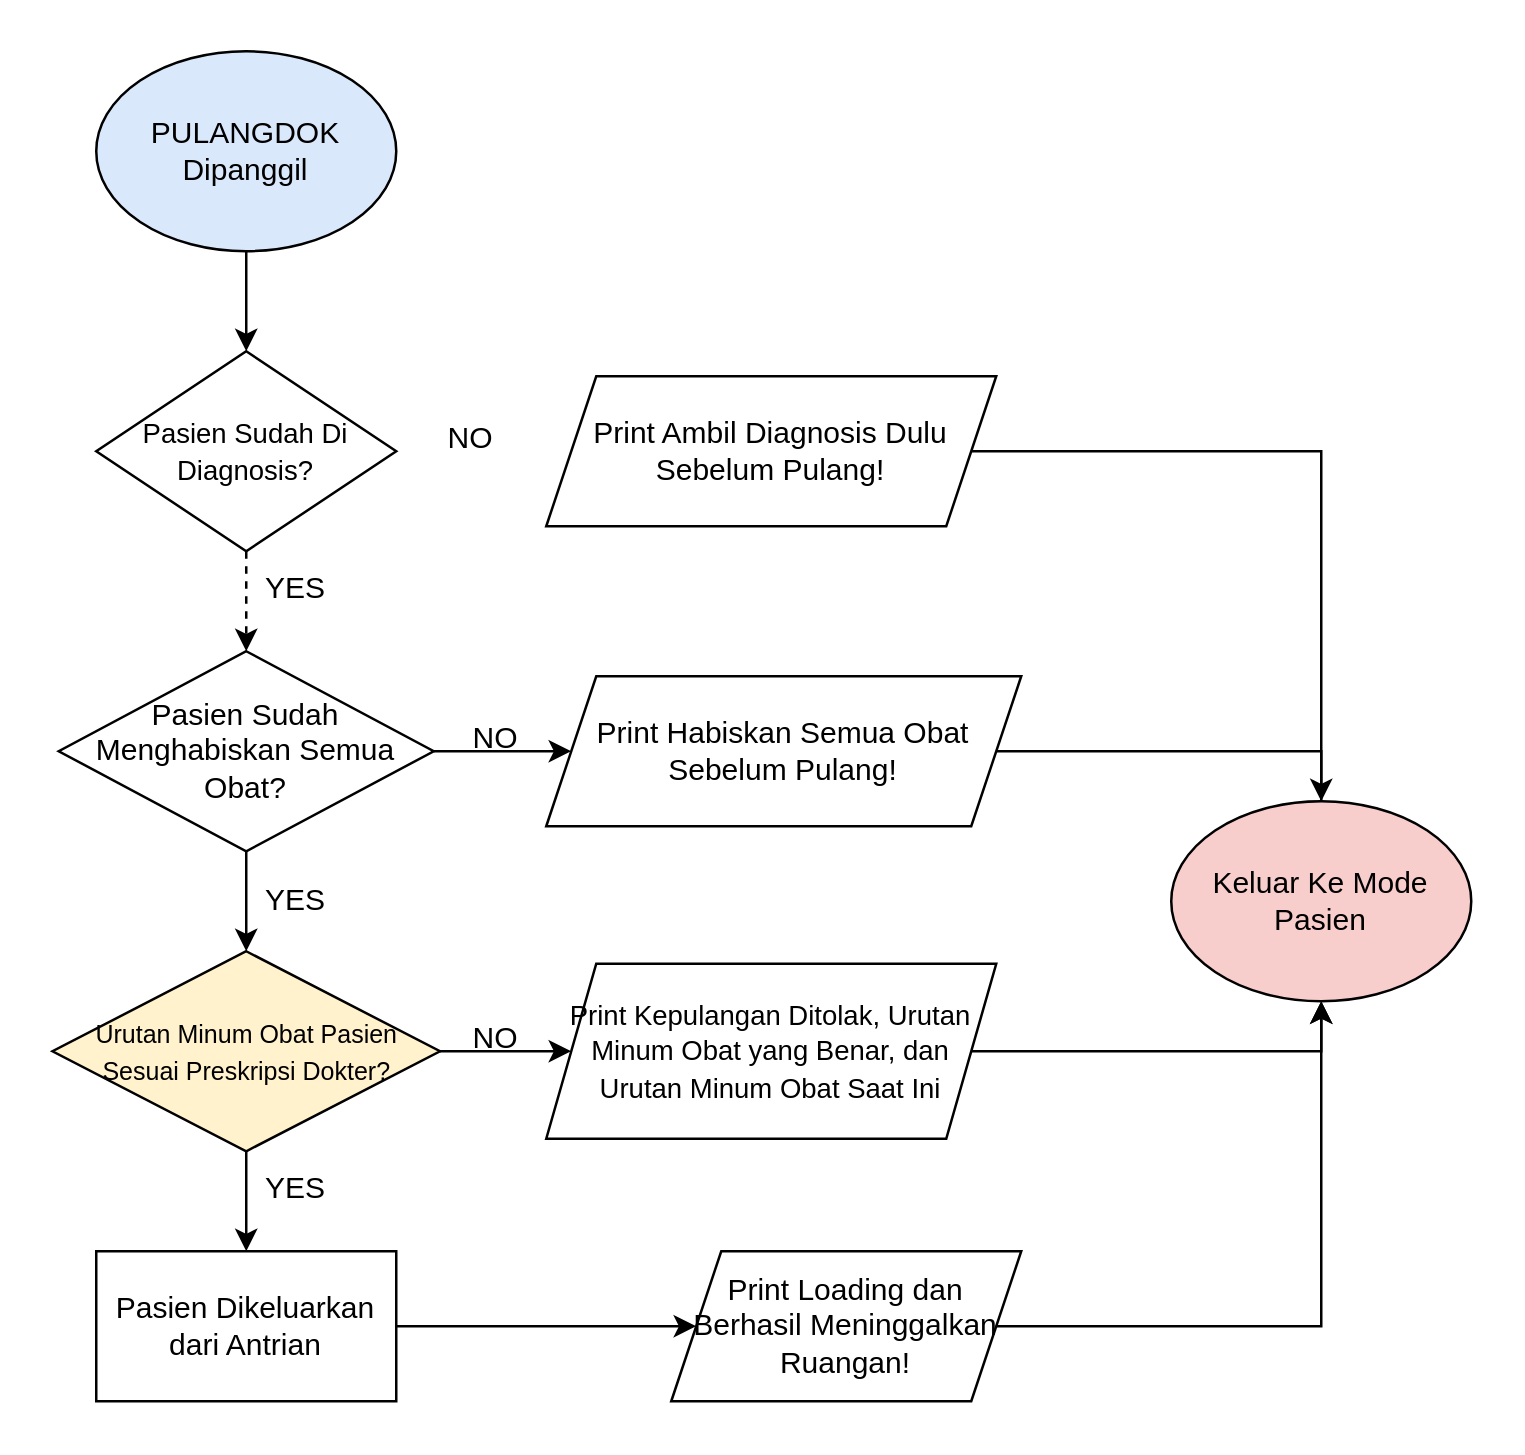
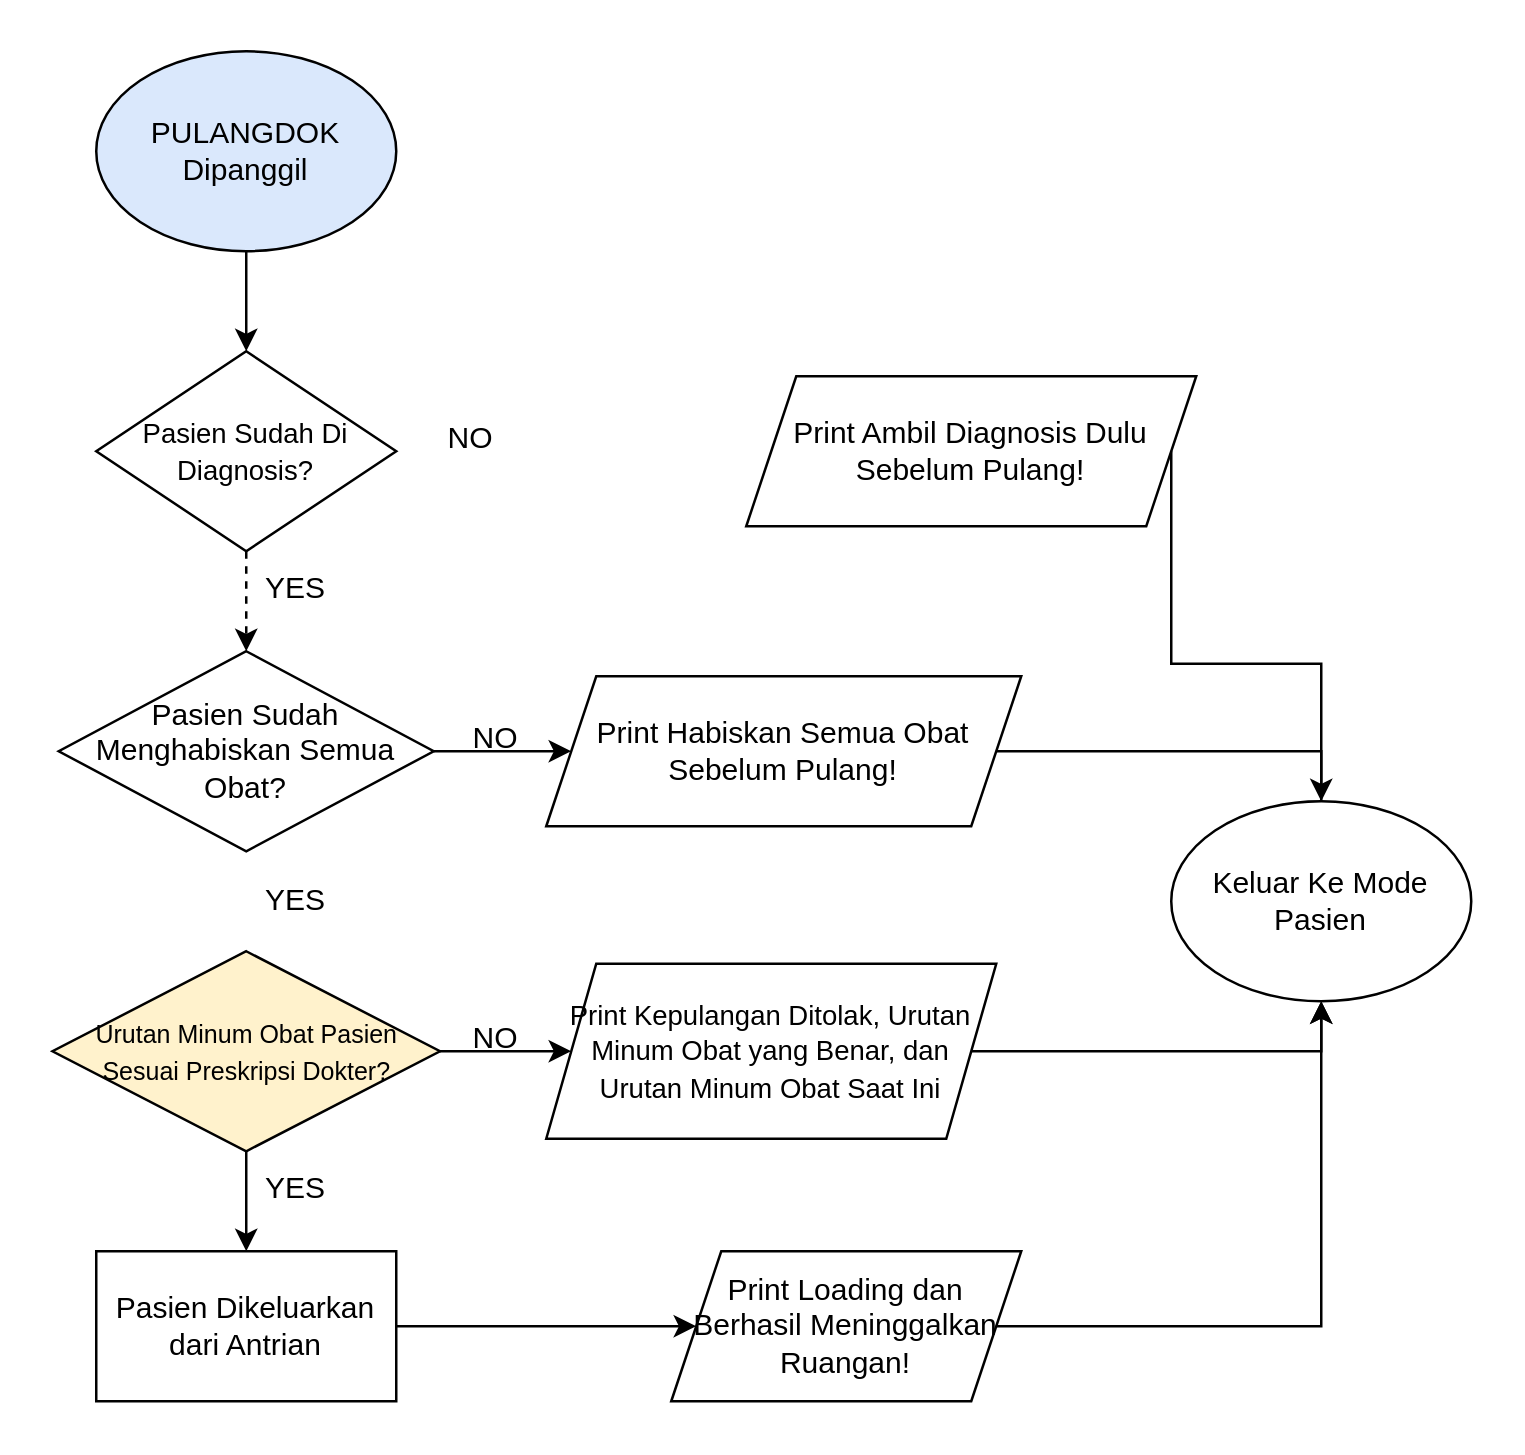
(771, 451) -> (971, 451)
(246, 893) -> none
(1321, 901) -> (1321, 901)
